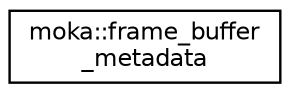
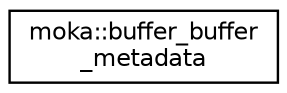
(145, 47) -> (144, 47)
